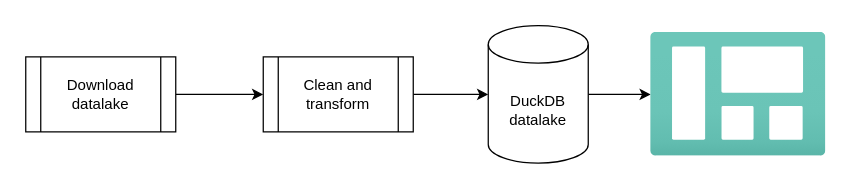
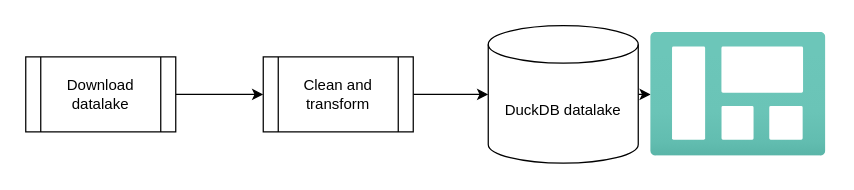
(538, 94) -> (563, 94)
